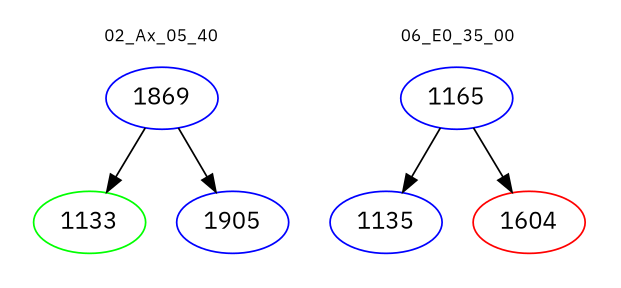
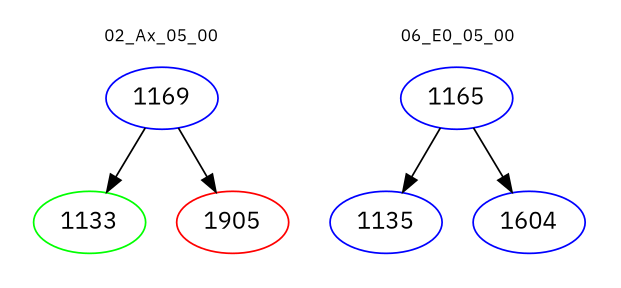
(162, 37) -> (162, 37)
(458, 37) -> (458, 37)
(162, 98) -> (162, 98)
(233, 222) -> (233, 222)
(529, 222) -> (529, 222)
